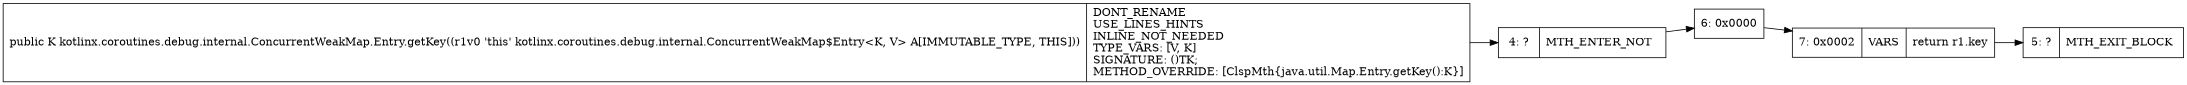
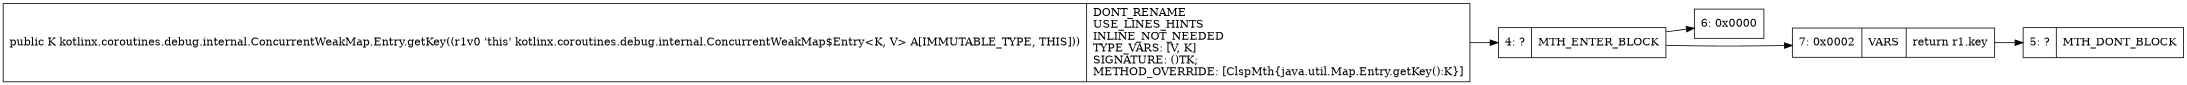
(1774, 29) -> (1725, 46)
(1599, 42) -> (1599, 42)
(2120, 42) -> (2120, 42)
